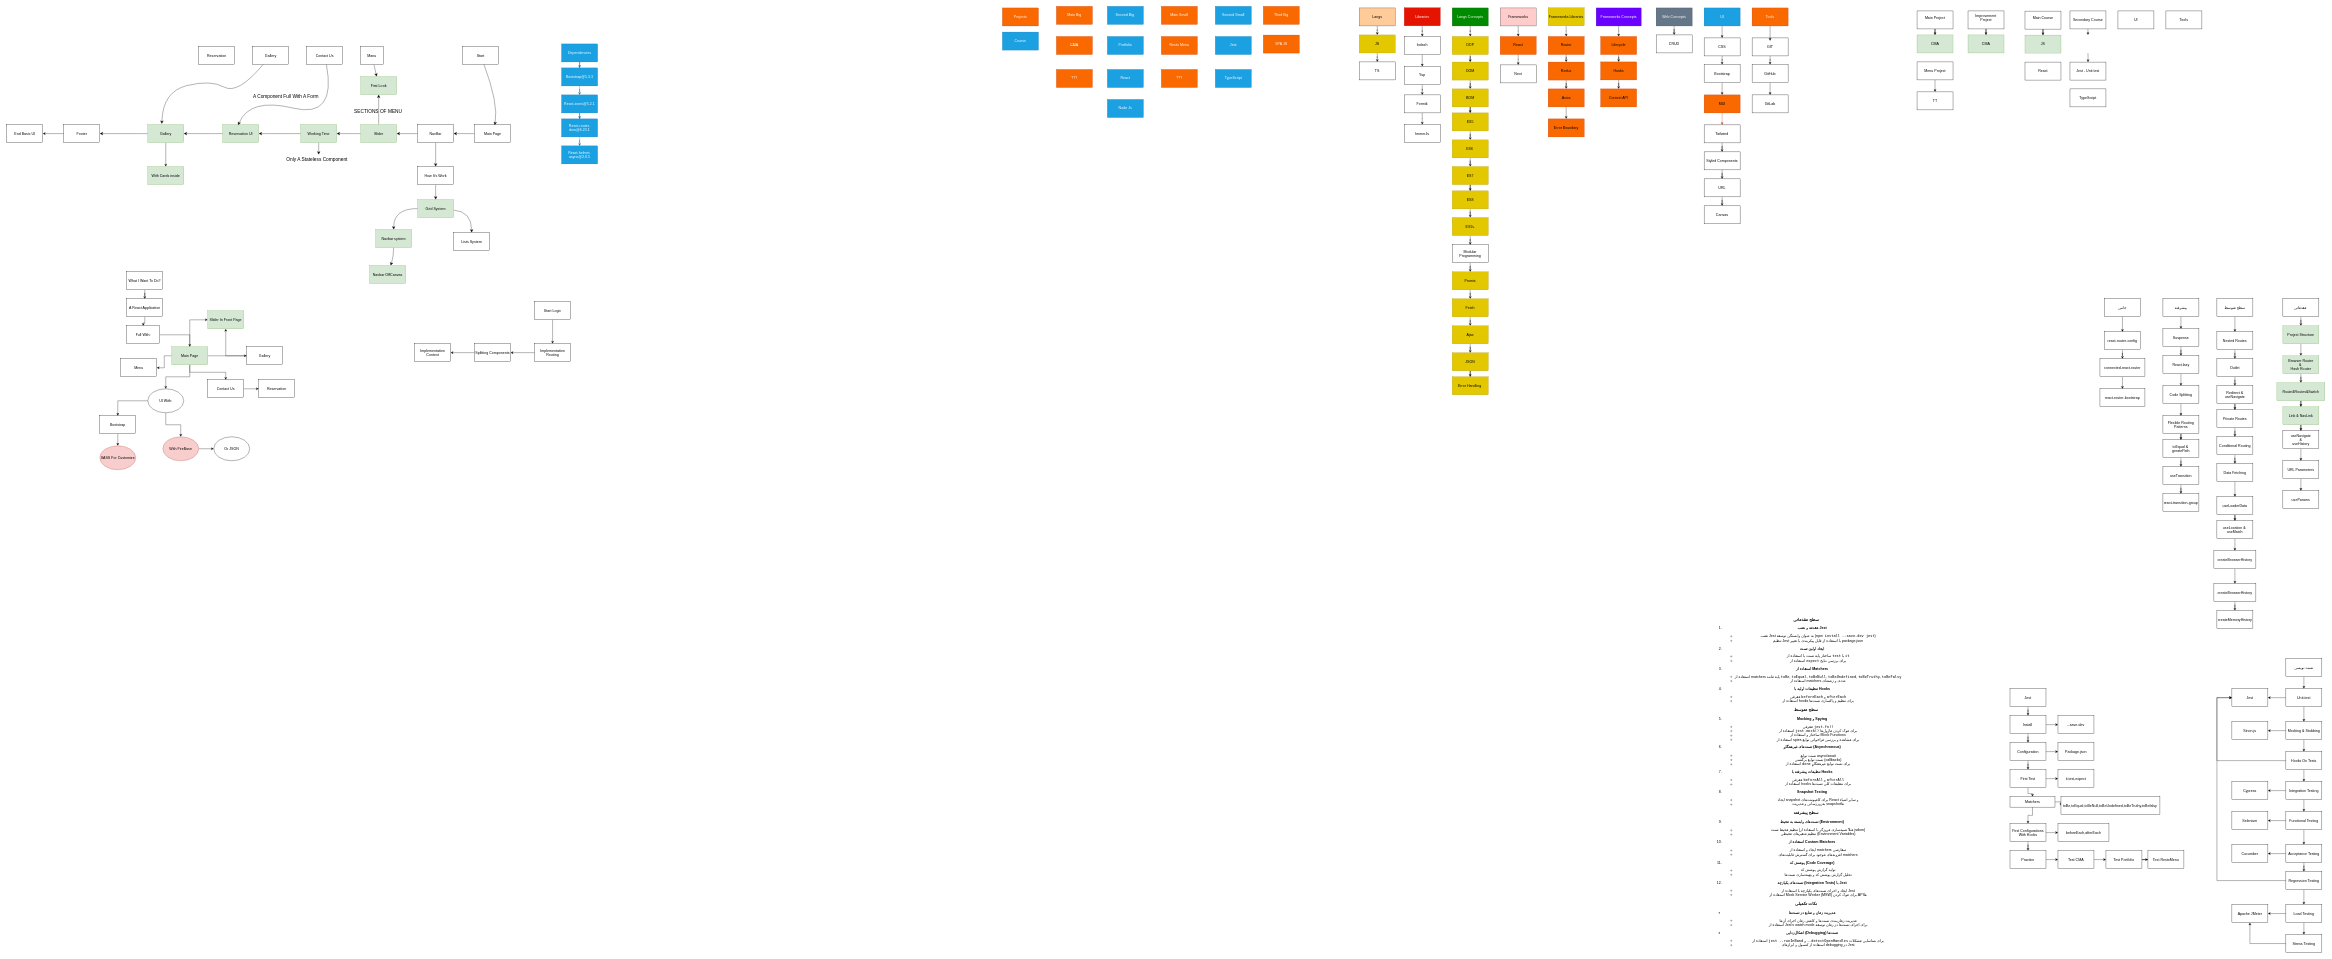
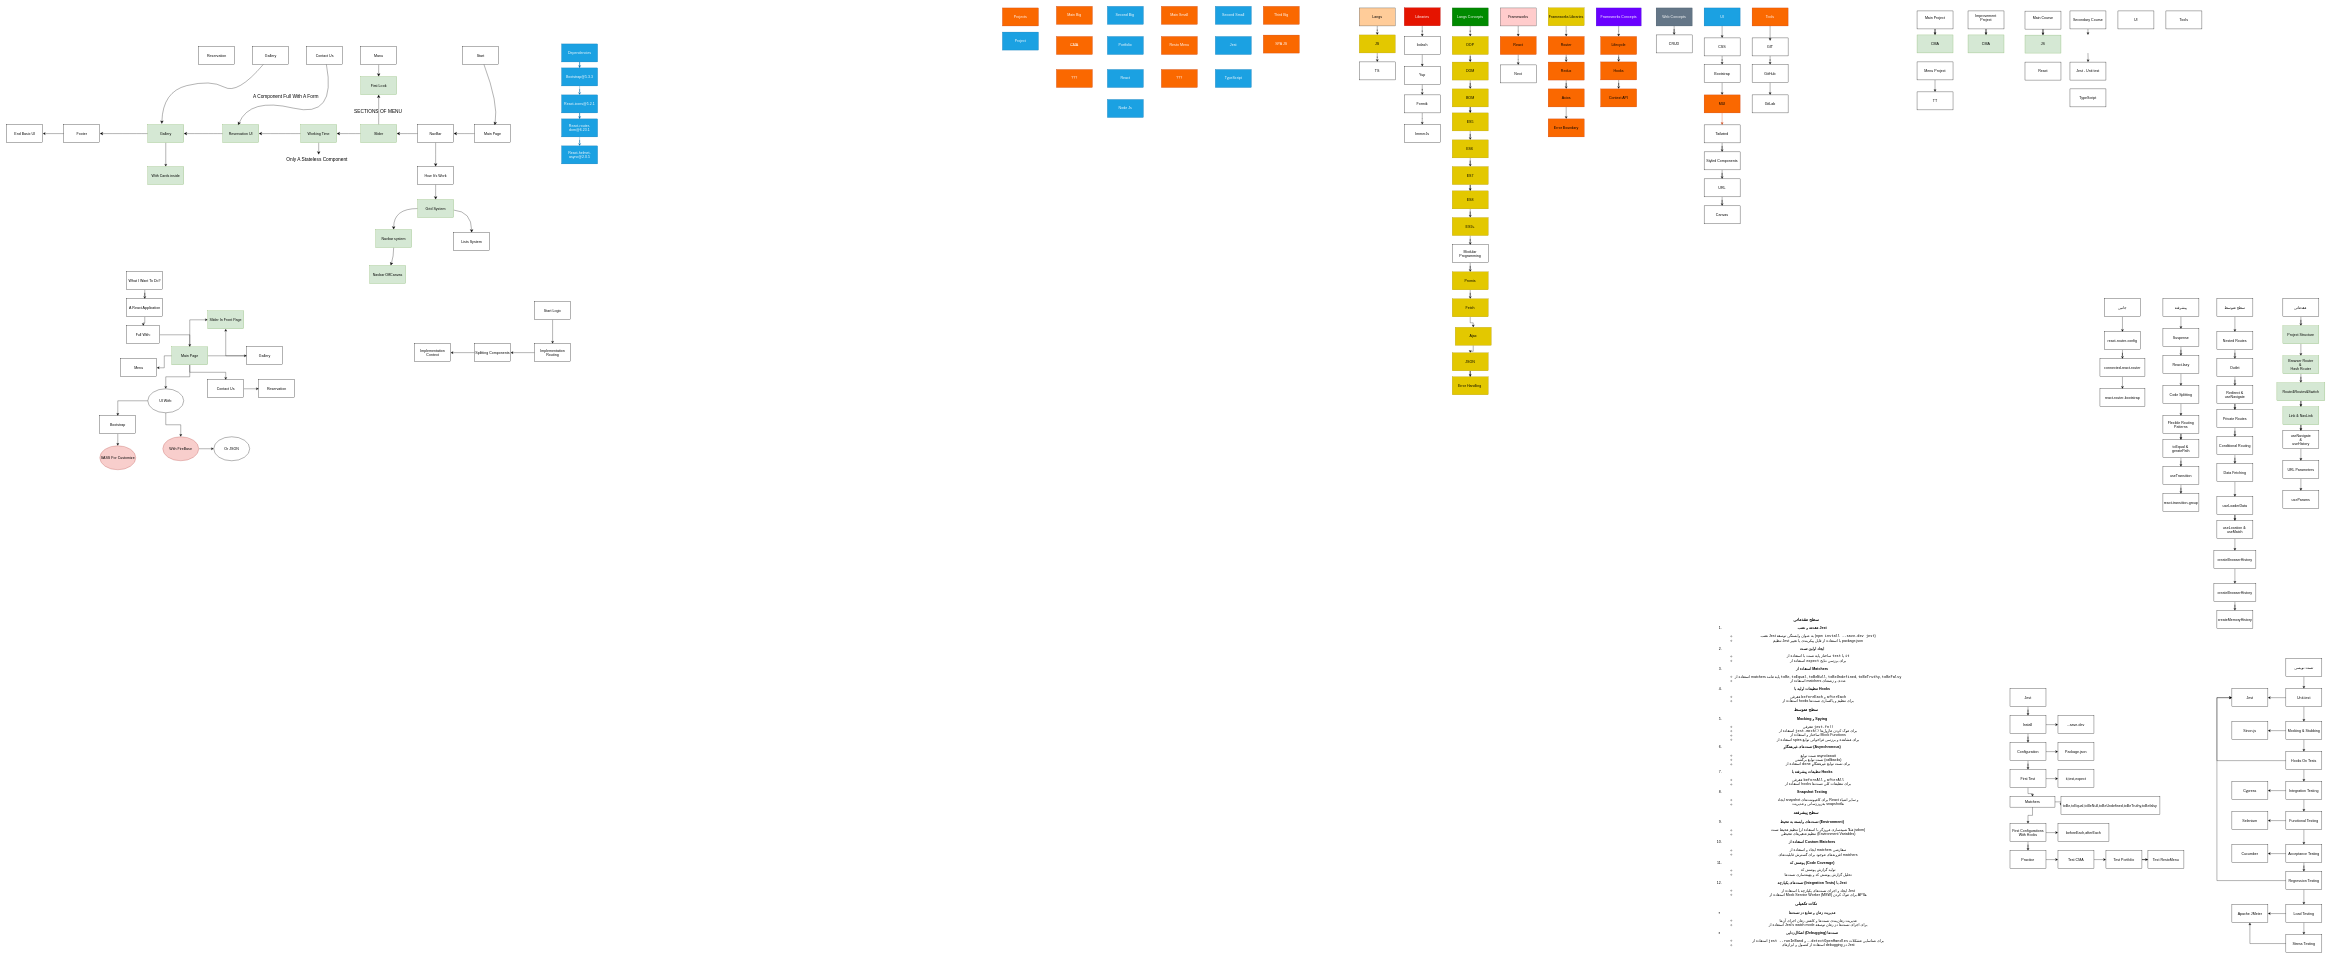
(1020, 41) -> (1020, 41)
(371, 56) -> (378, 56)
(1470, 335) -> (1473, 336)
